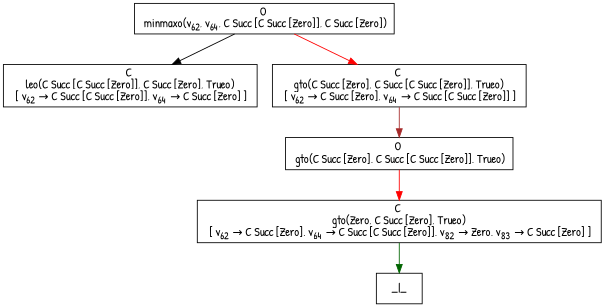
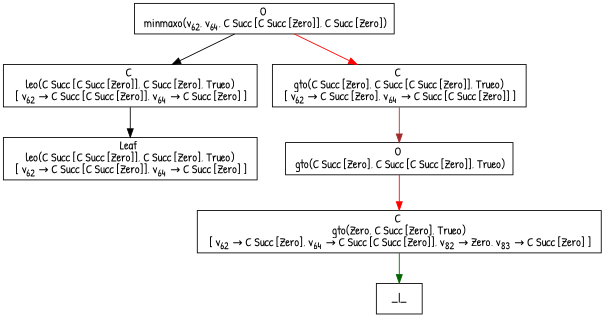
none -> (130, 159)
